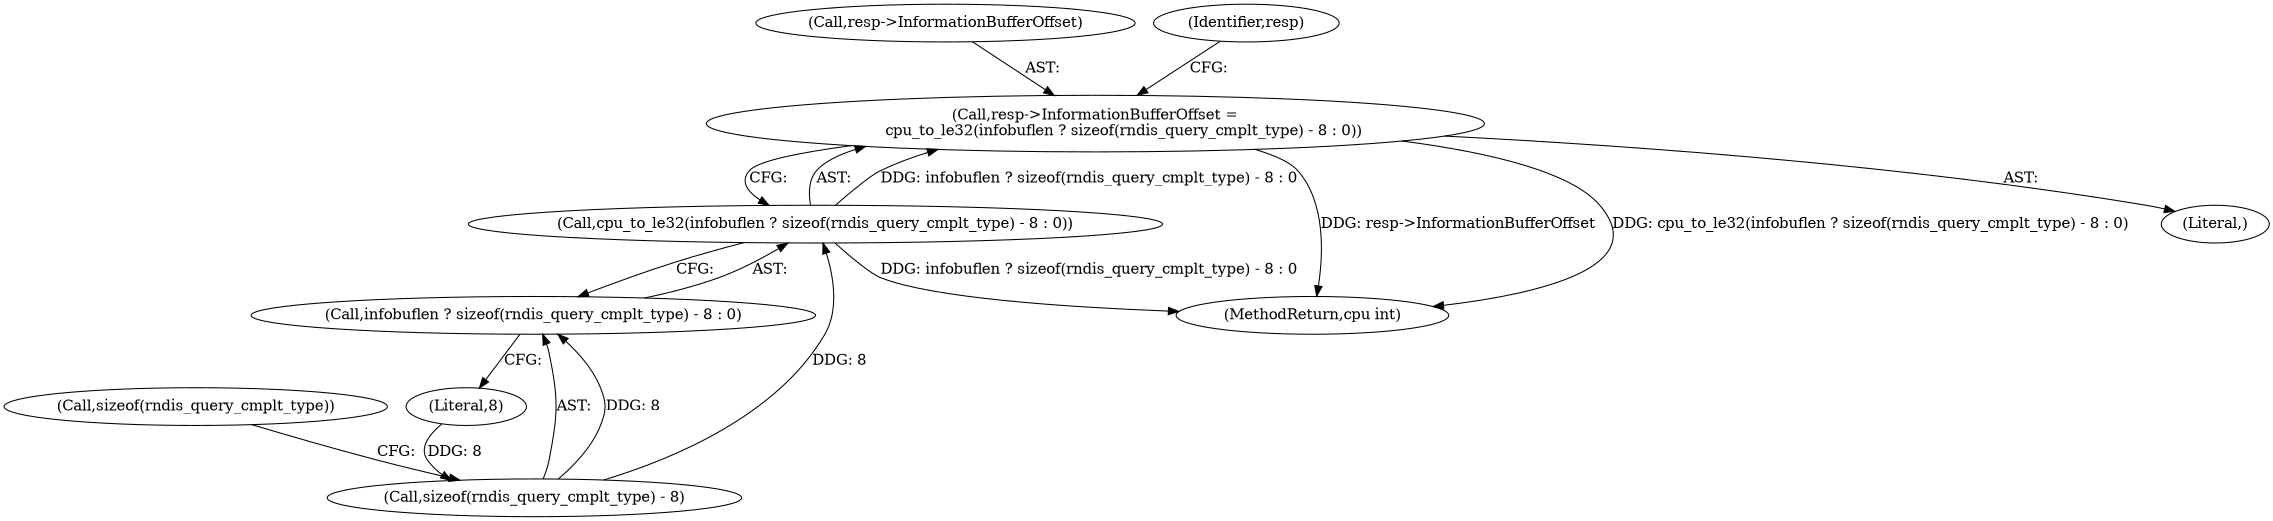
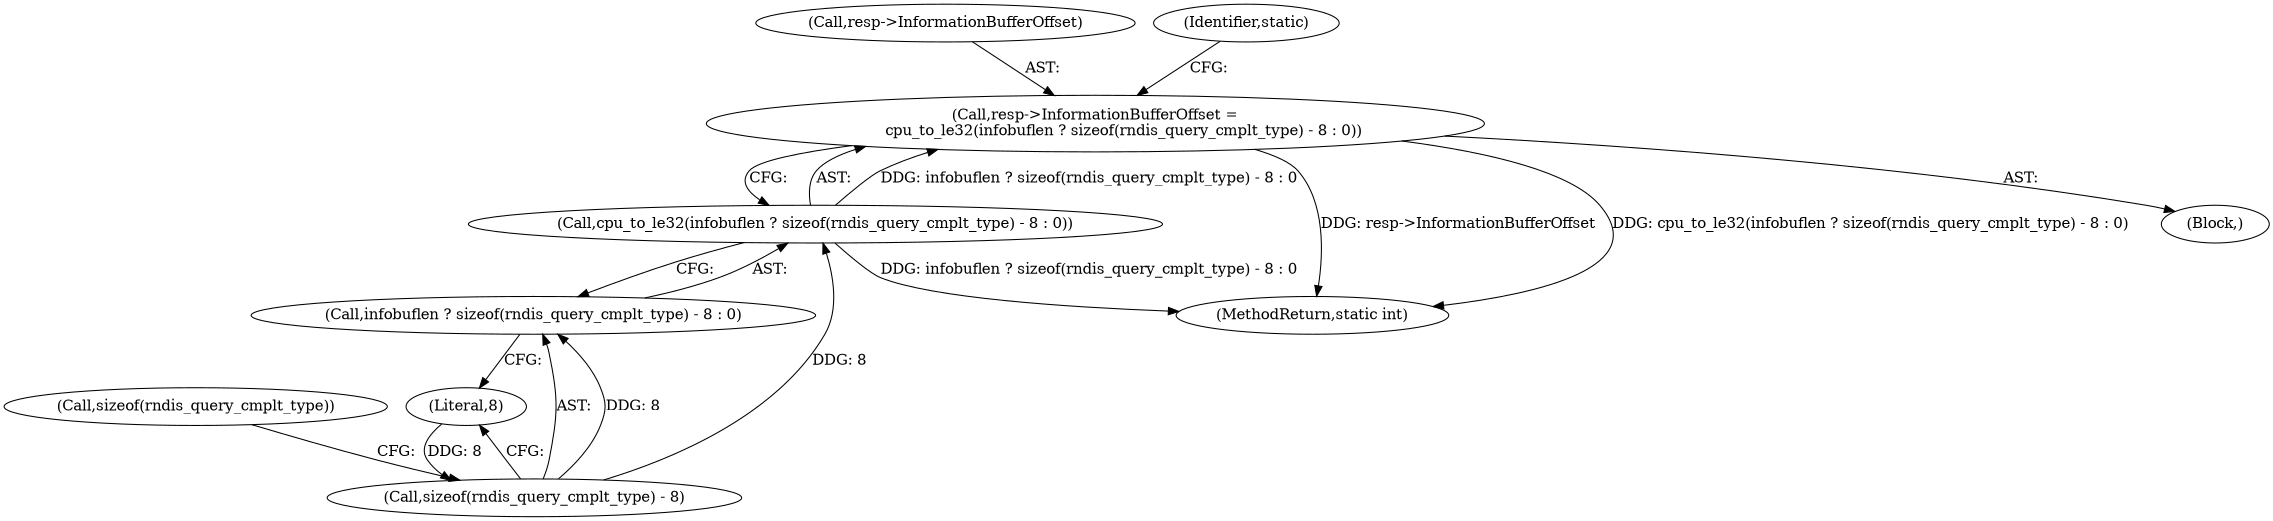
(1246, 23) -> (1246, 23)
(2215, 224) -> (2215, 224)
(1312, 315) -> (1312, 315)
none -> (503, 456)
